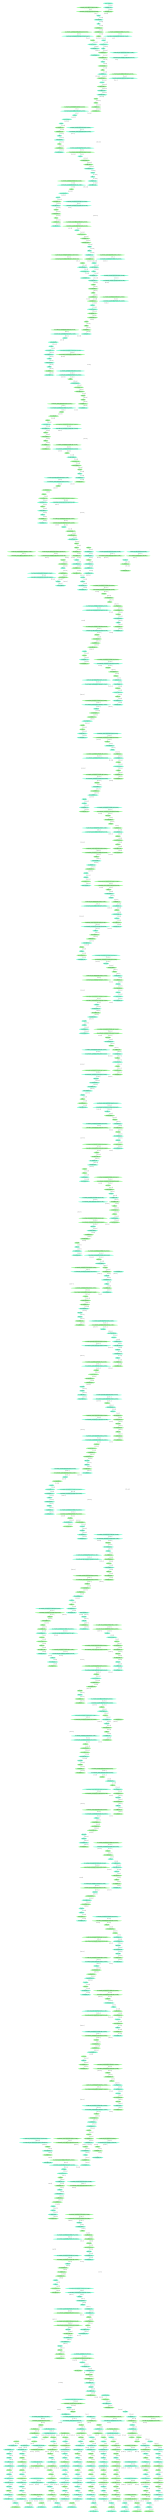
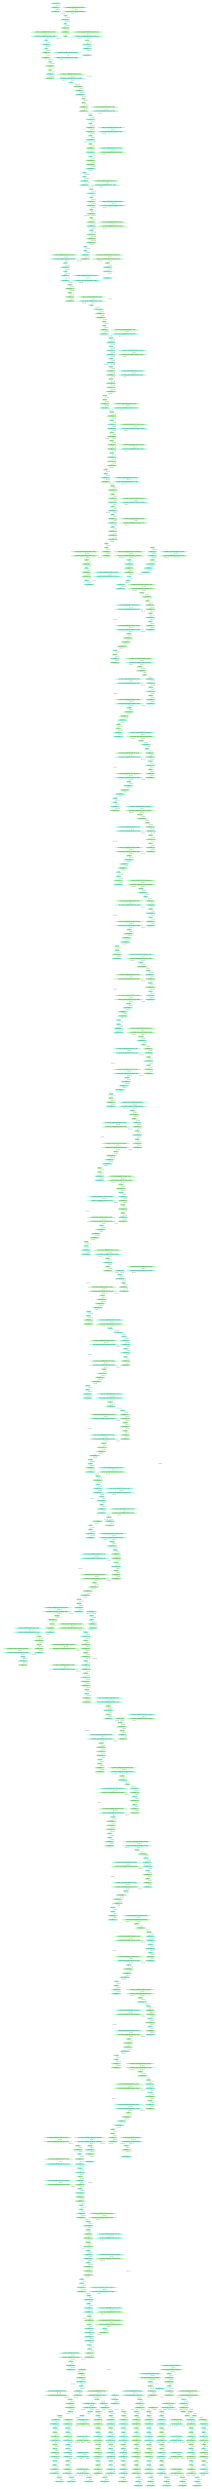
(109, 2408) -> none
